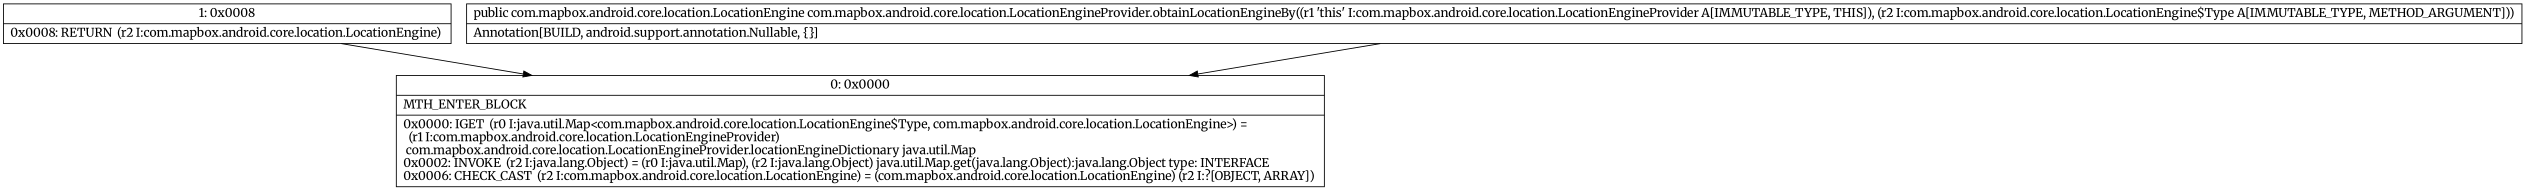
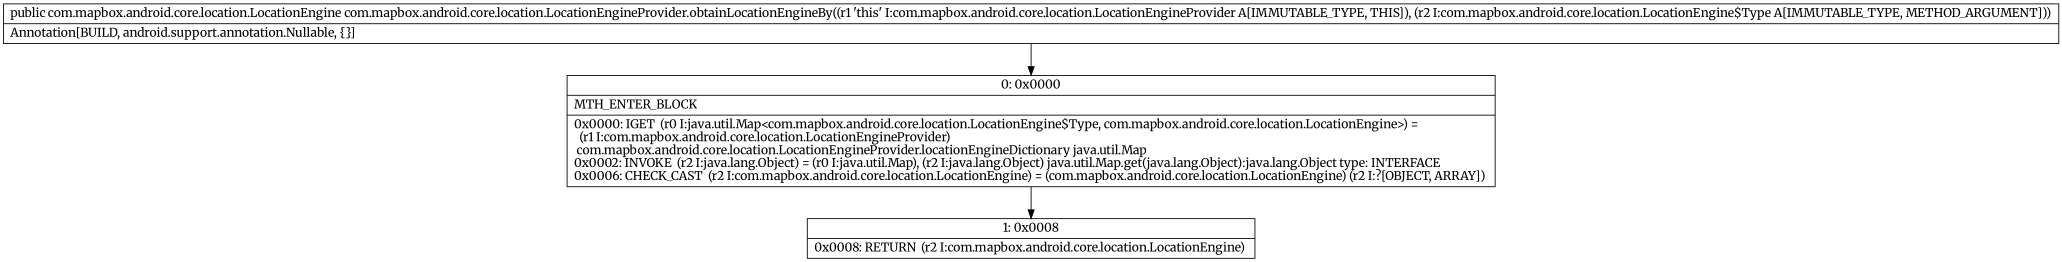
(432, 59) -> (1031, 198)
